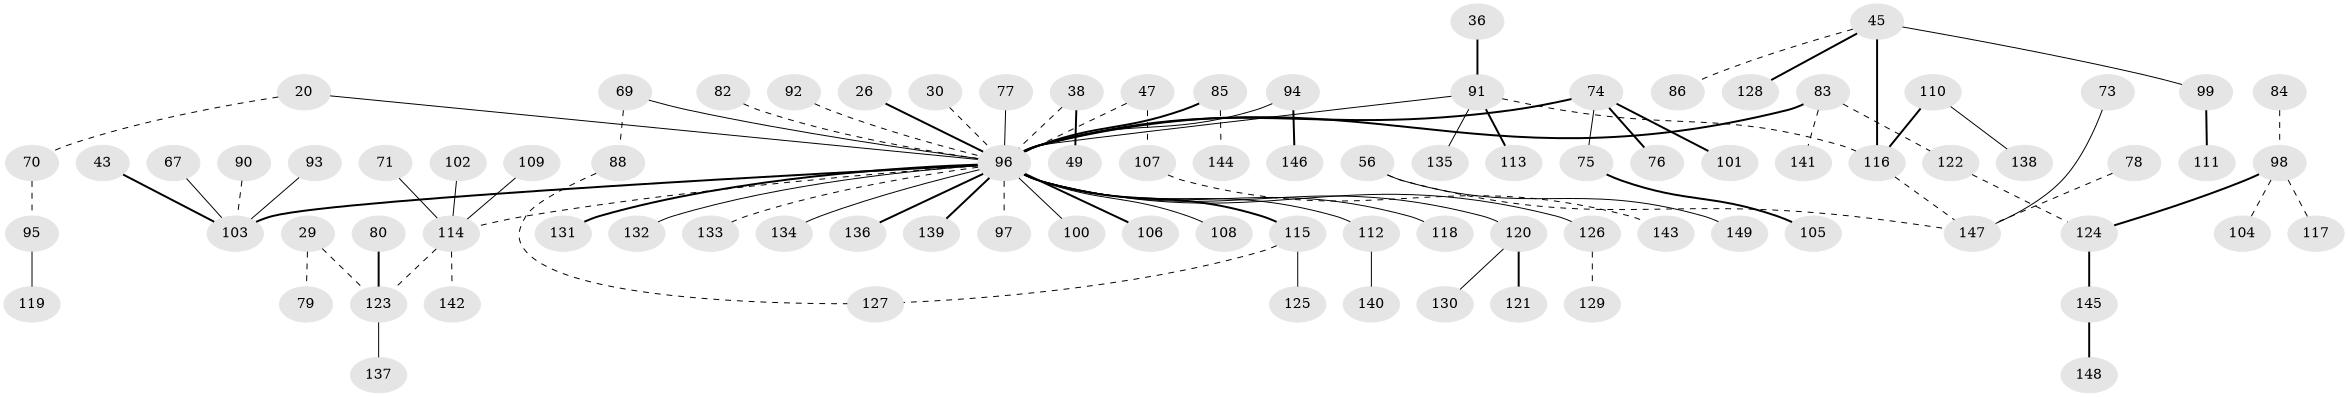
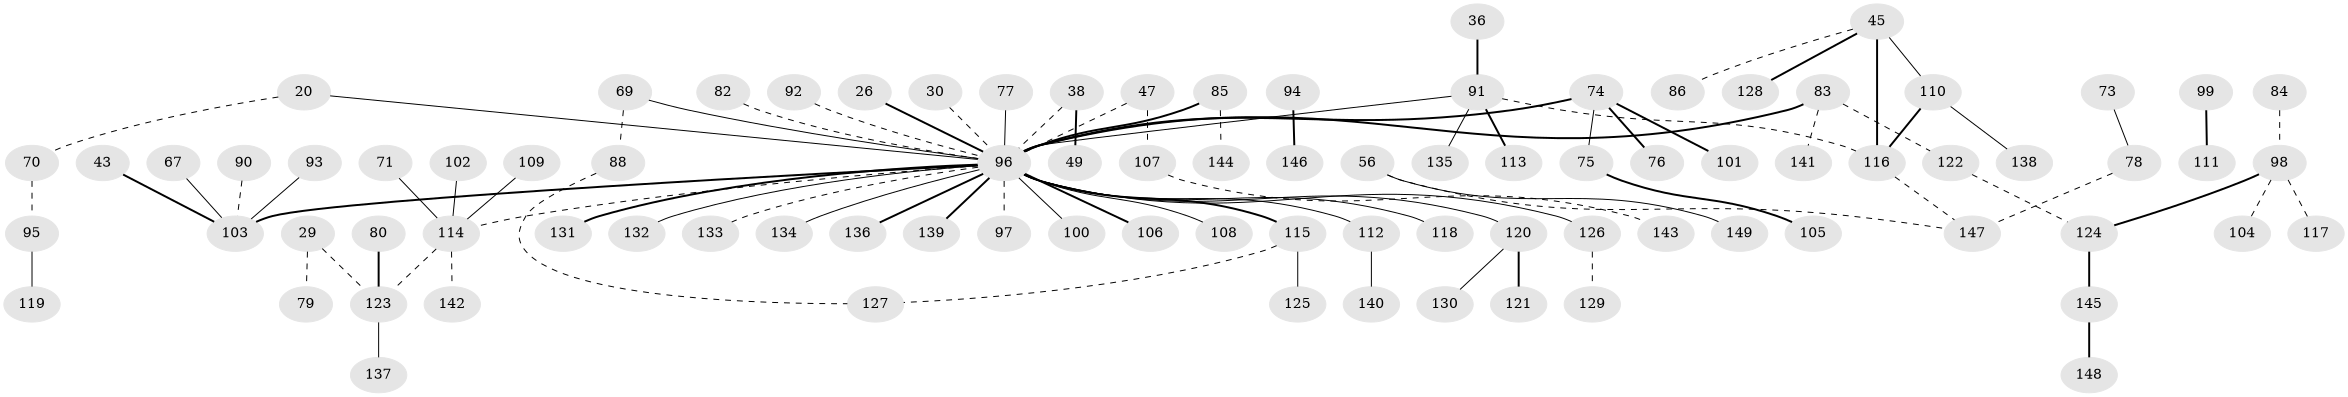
(2043, 53) -> (1905, 57)
(1148, 127) -> none
(2063, 180) -> (2121, 127)
